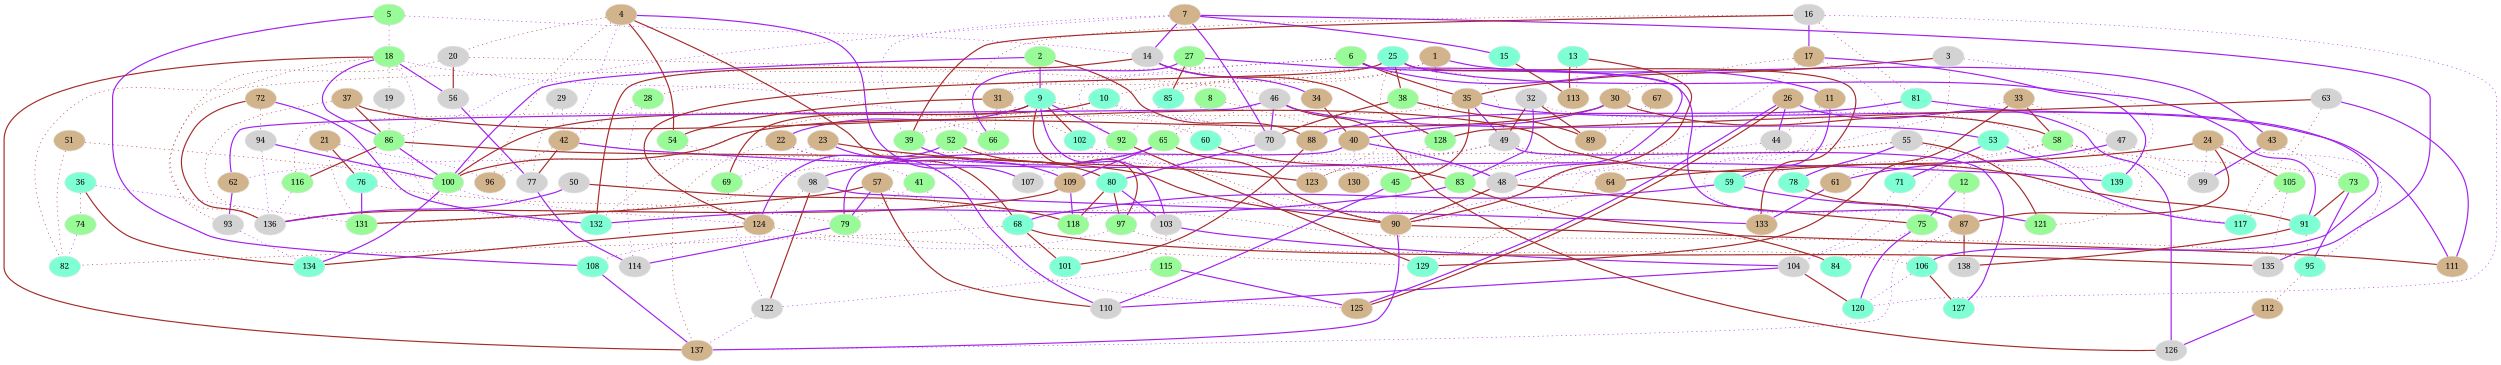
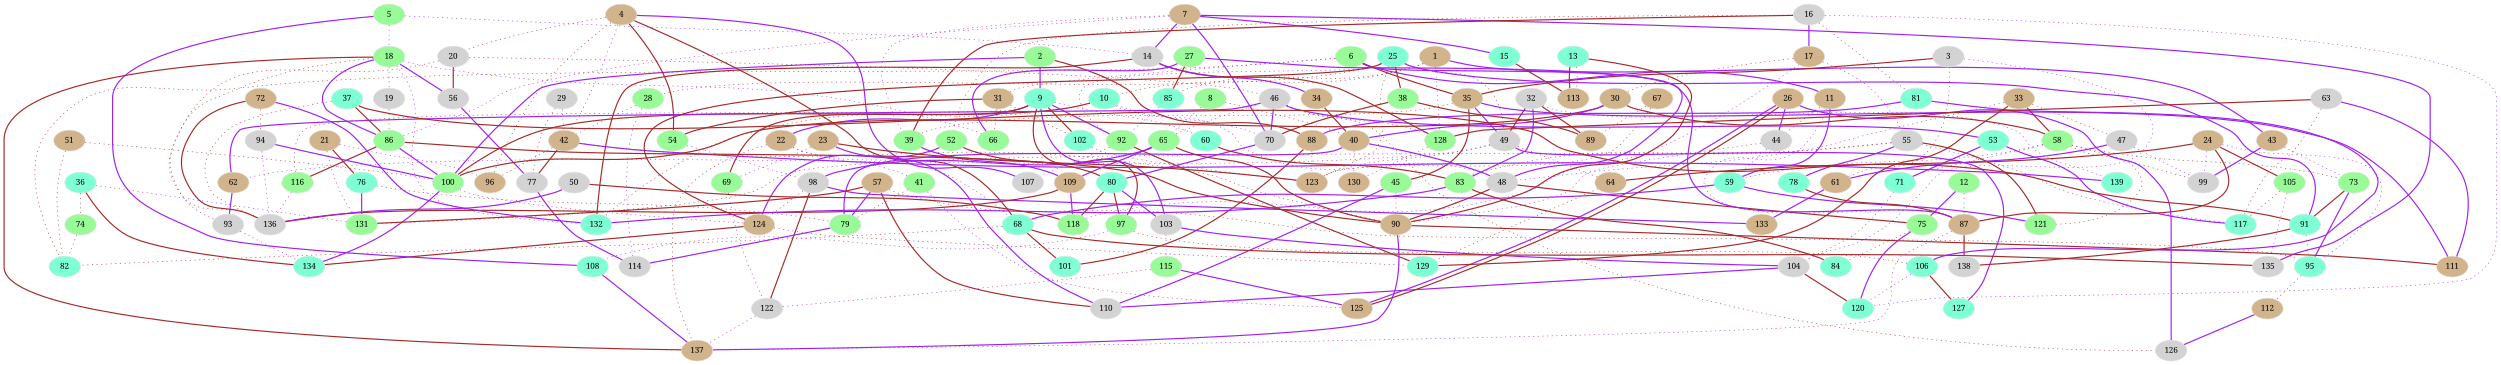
(1796, 74) -> none
(2015, 82) -> none
(347, 99) -> (347, 99)
(1698, 297) -> (1698, 297)
